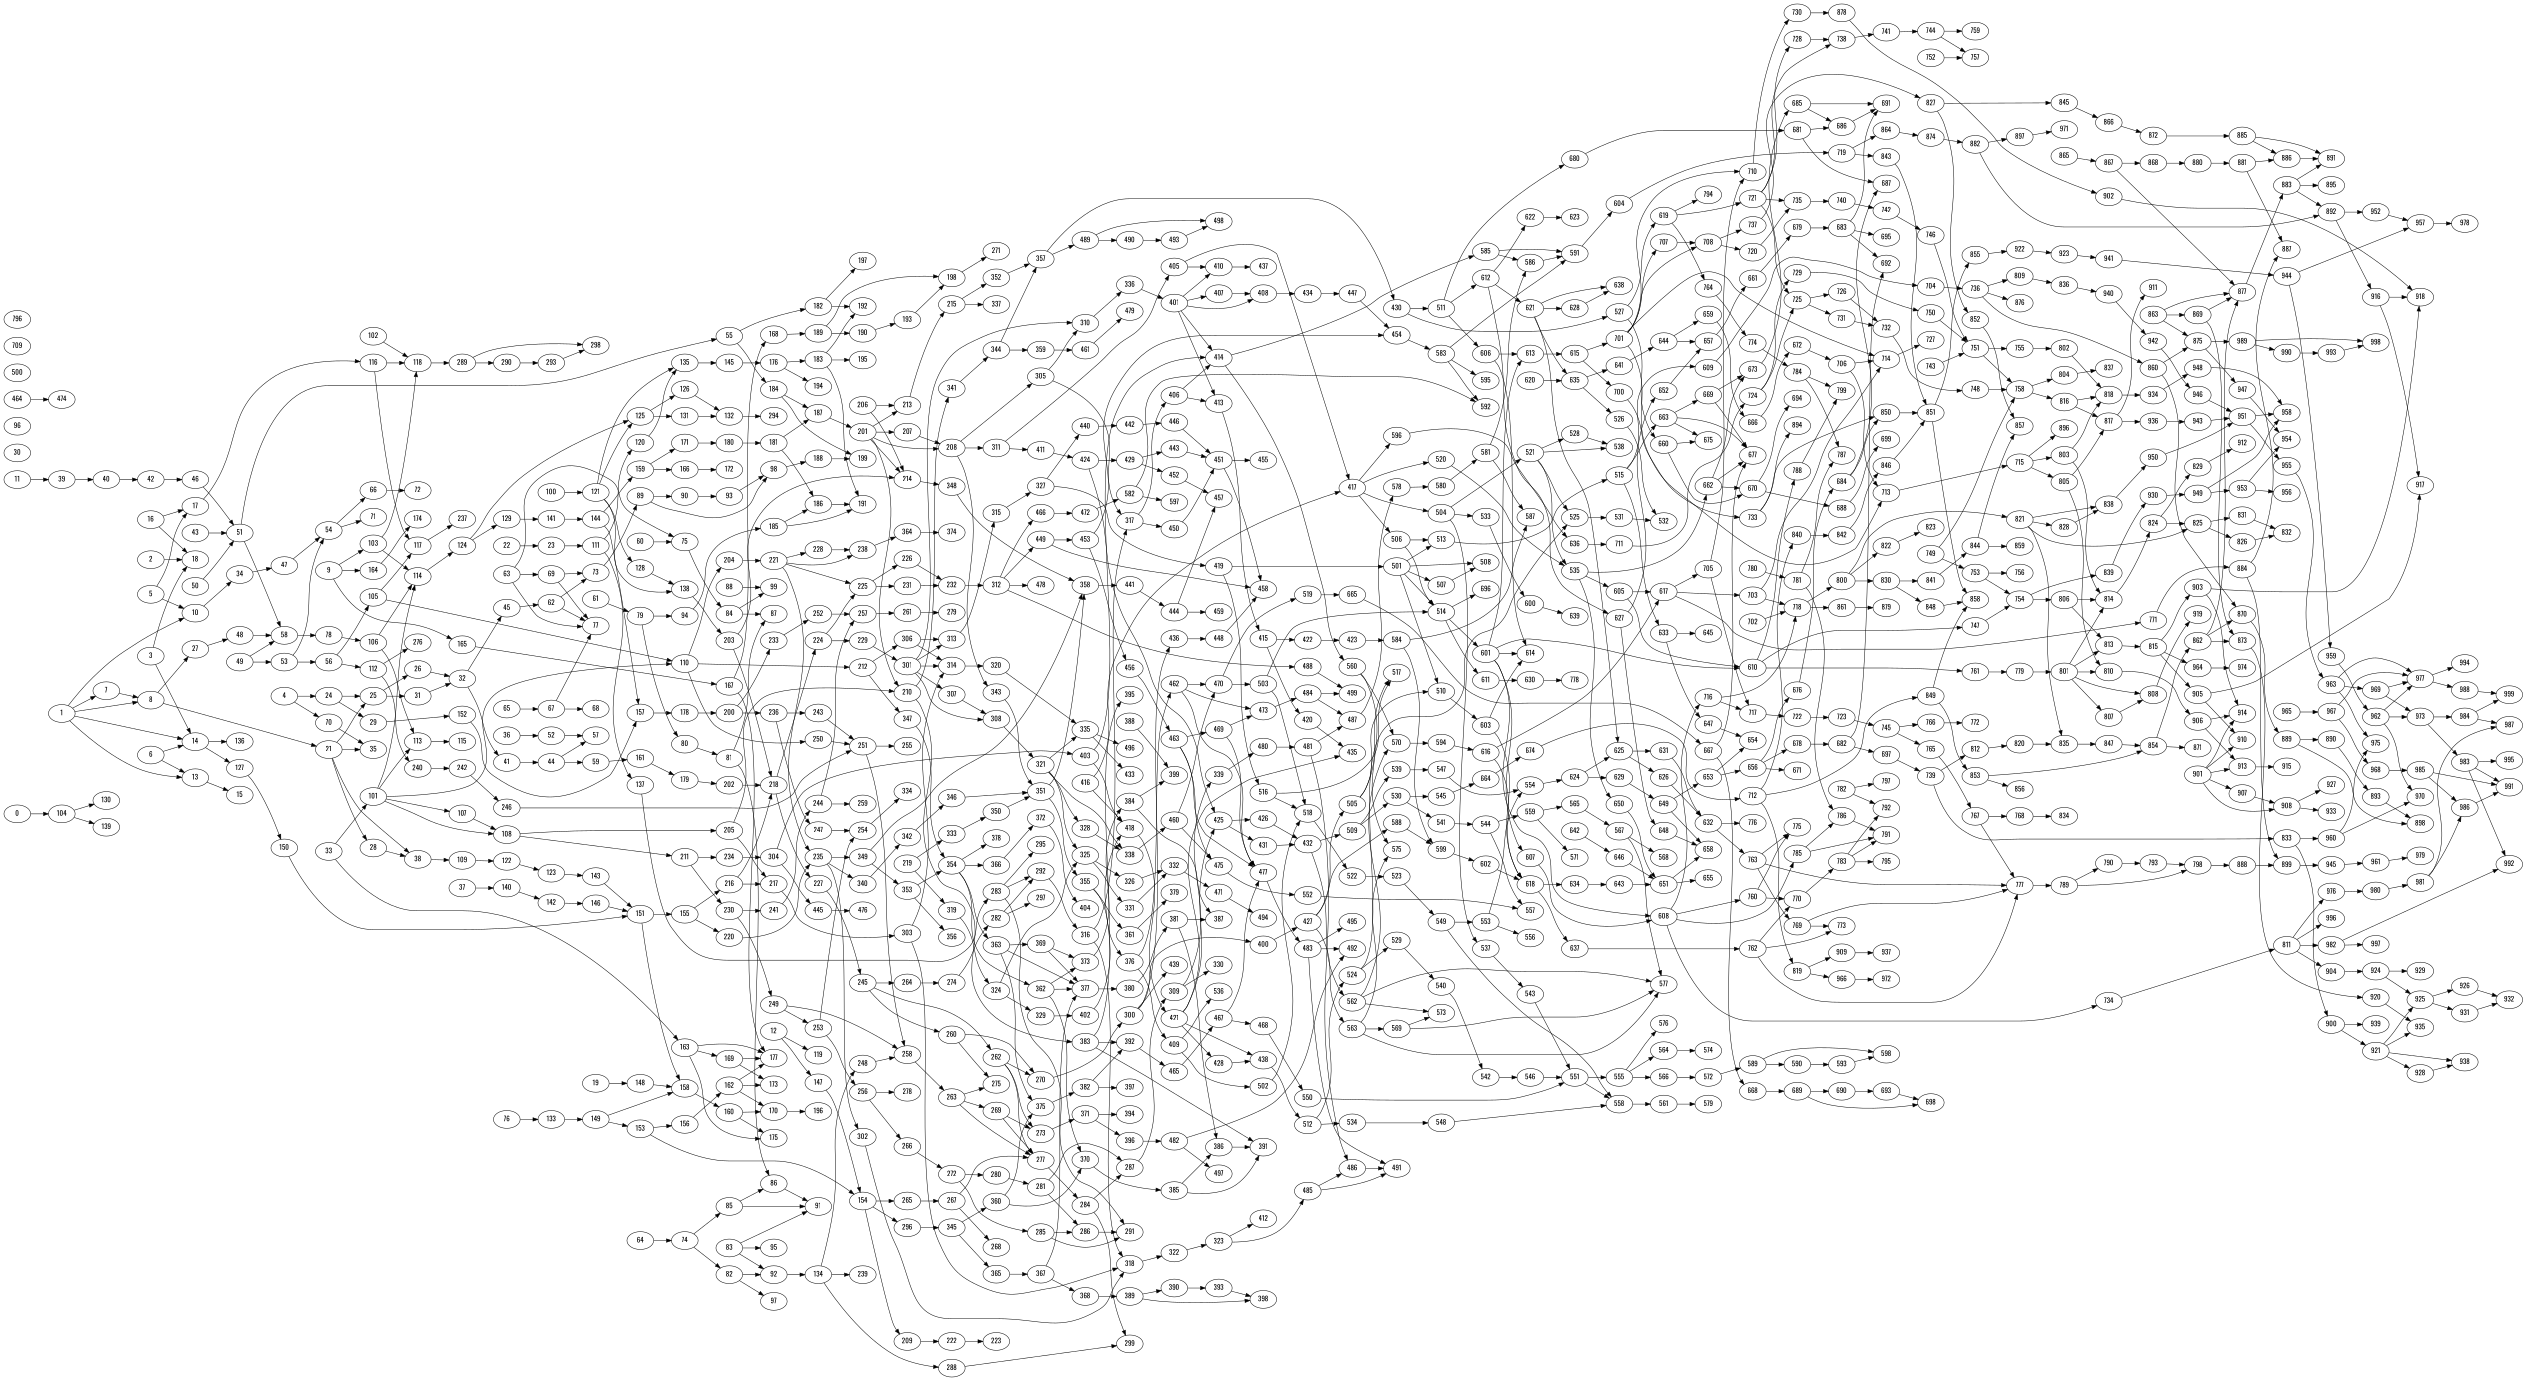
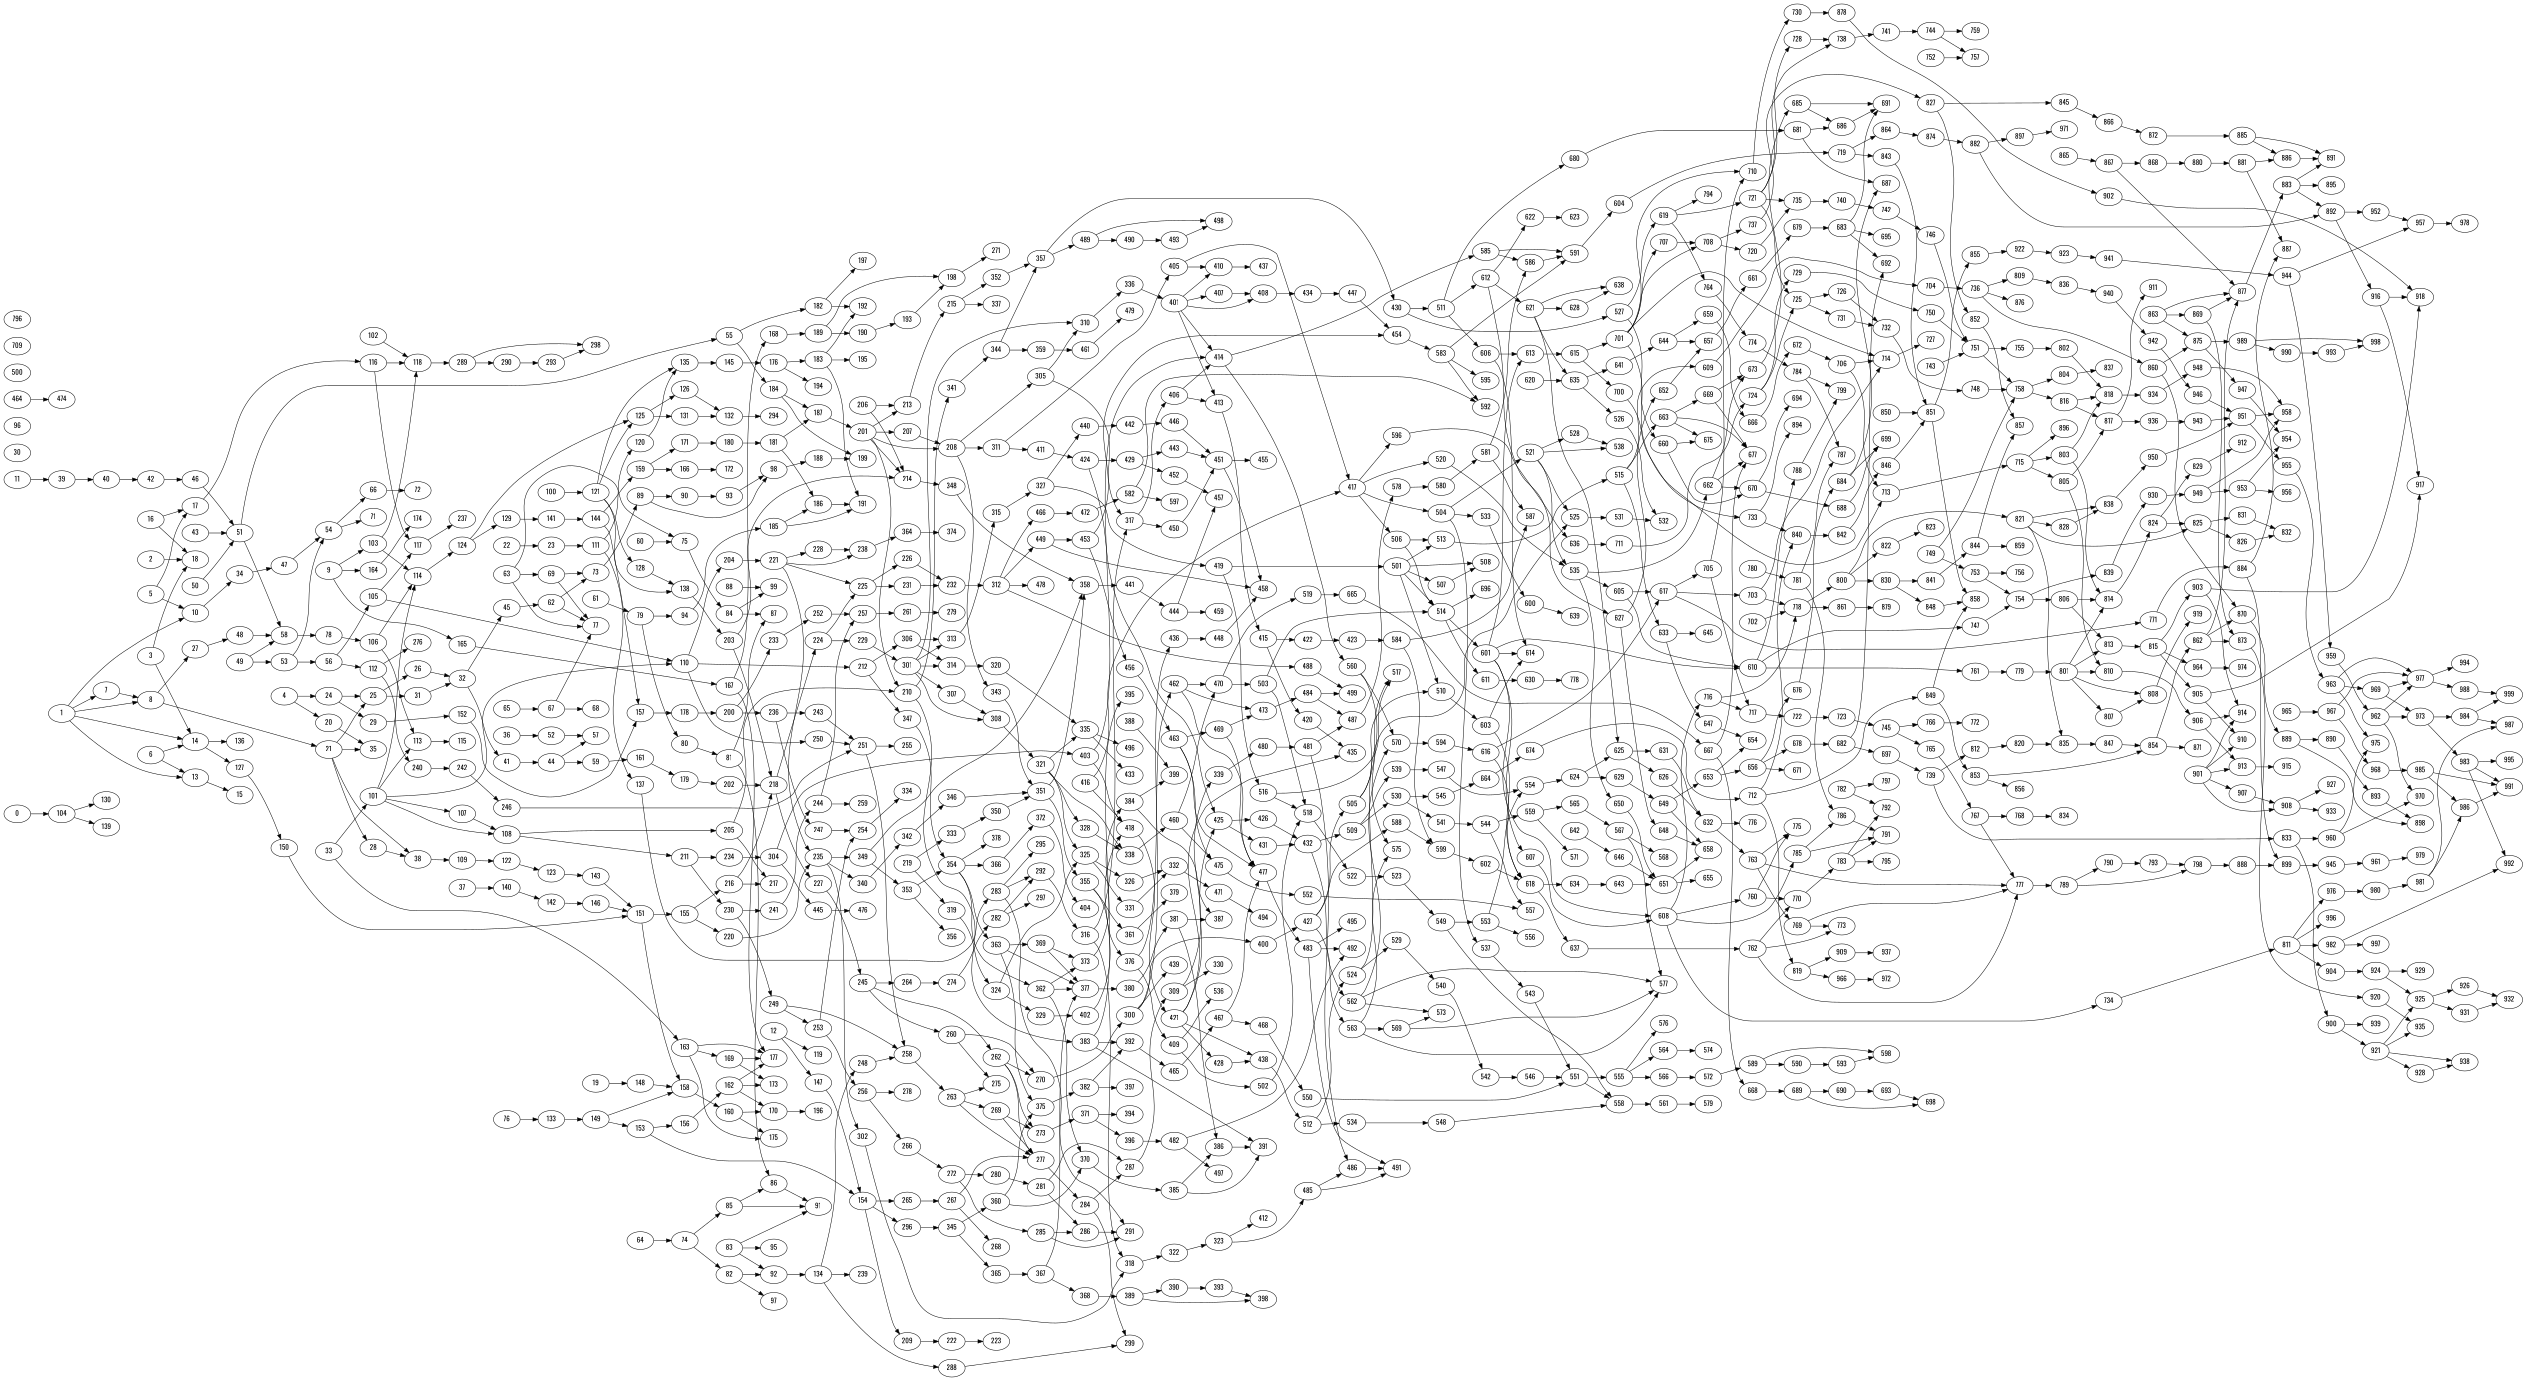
(1799, 448) -> (1773, 526)
(1863, 450) -> (1862, 463)
(329, 723) -> (329, 723)
(907, 934) -> none
